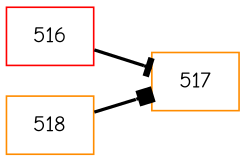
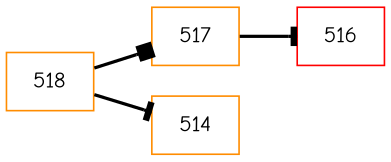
(119, 58) -> (264, 36)
none -> (195, 125)
